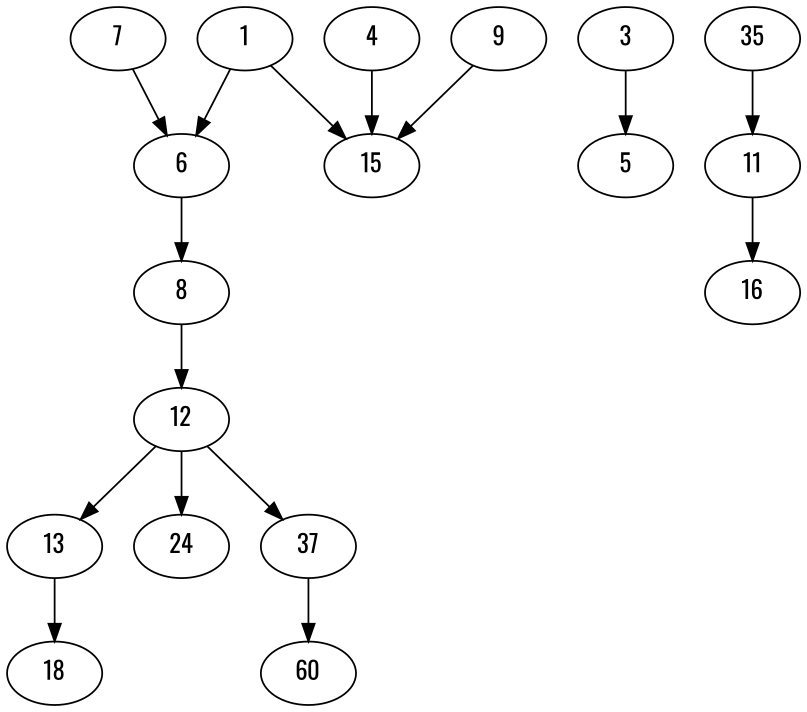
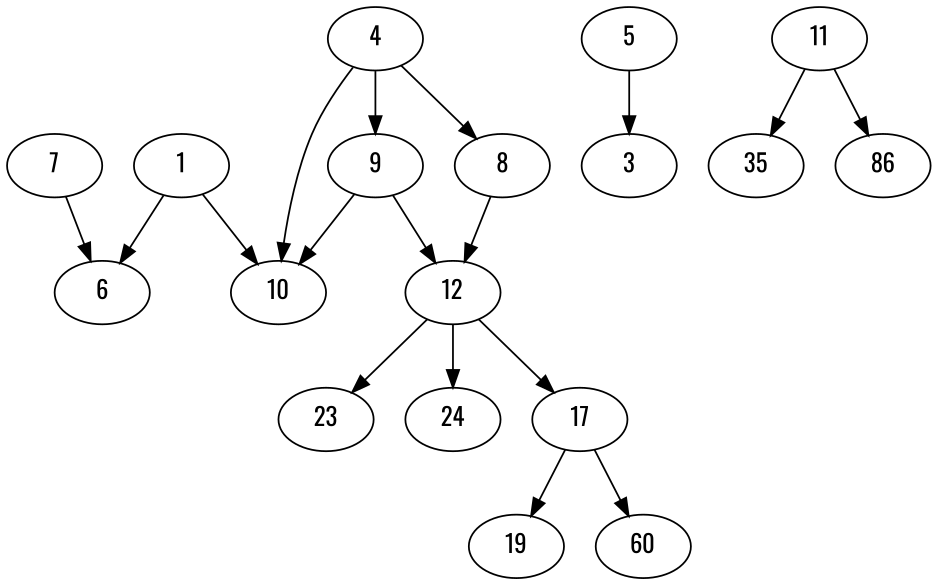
none -> (375, 94)
(626, 94) -> (629, 94)
(753, 94) -> (792, 94)
(372, 166) -> (278, 293)
(182, 220) -> (432, 96)
none -> (409, 222)
(753, 293) -> (883, 166)
(55, 546) -> (326, 419)
(308, 546) -> (580, 419)
none -> (516, 546)
(55, 673) -> none
